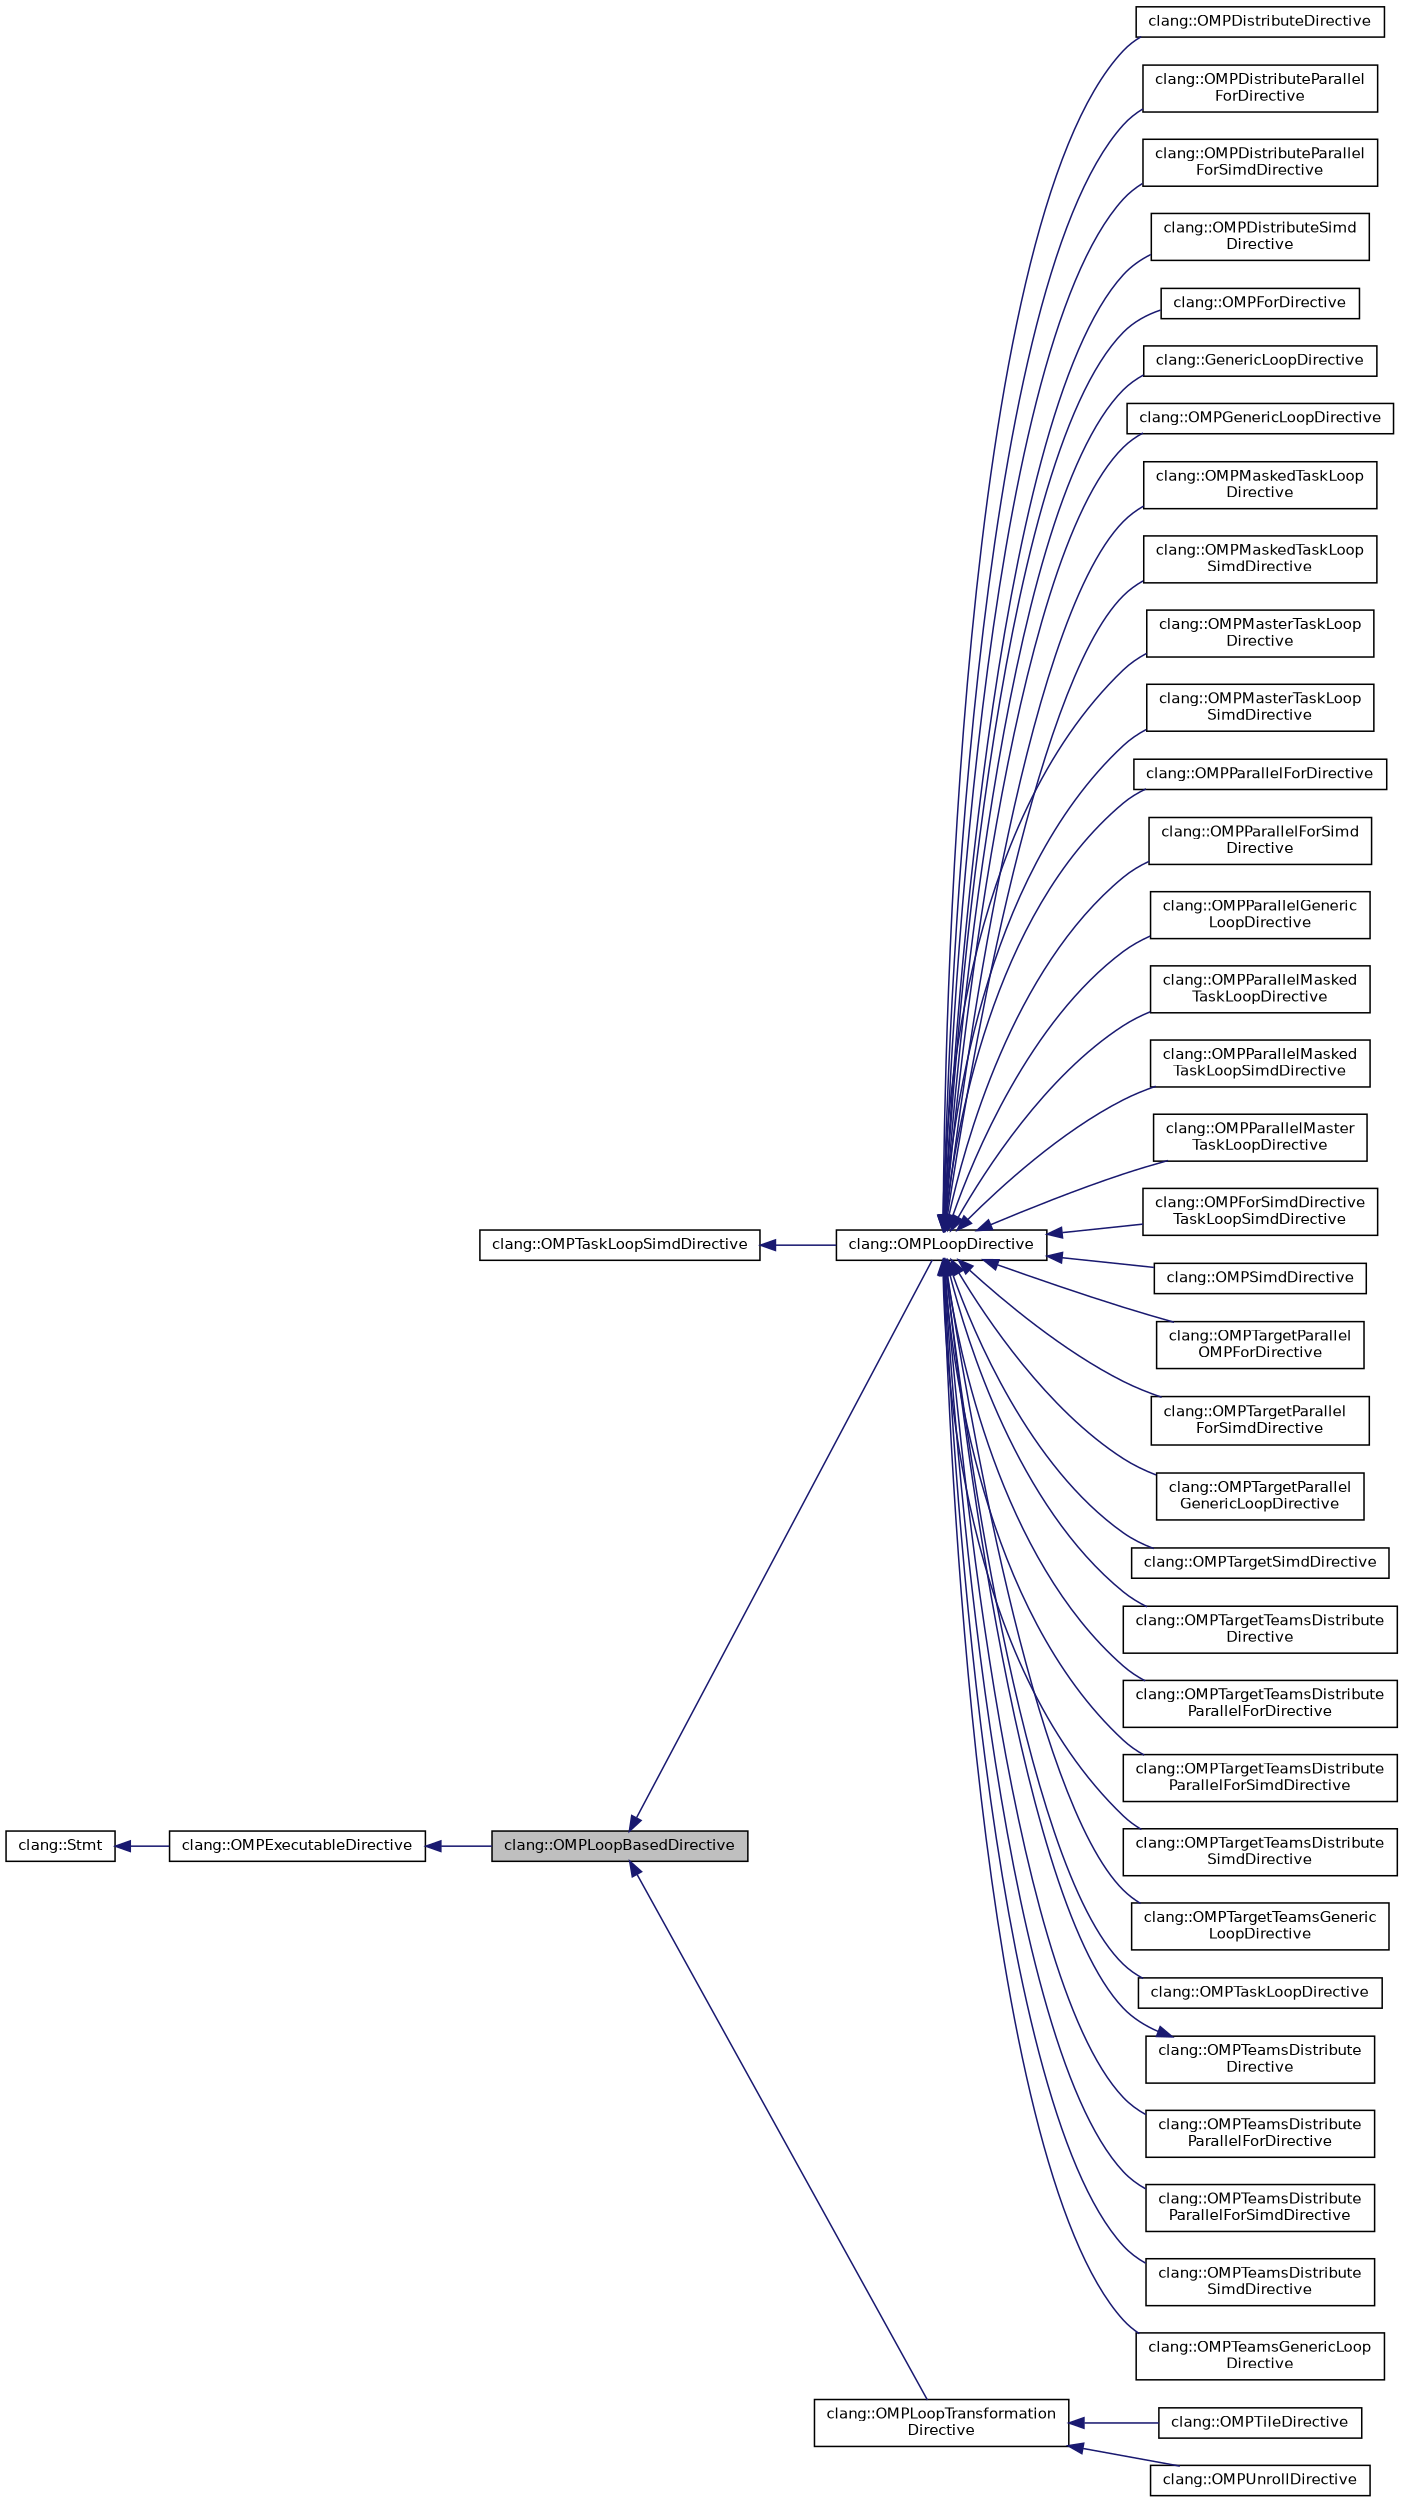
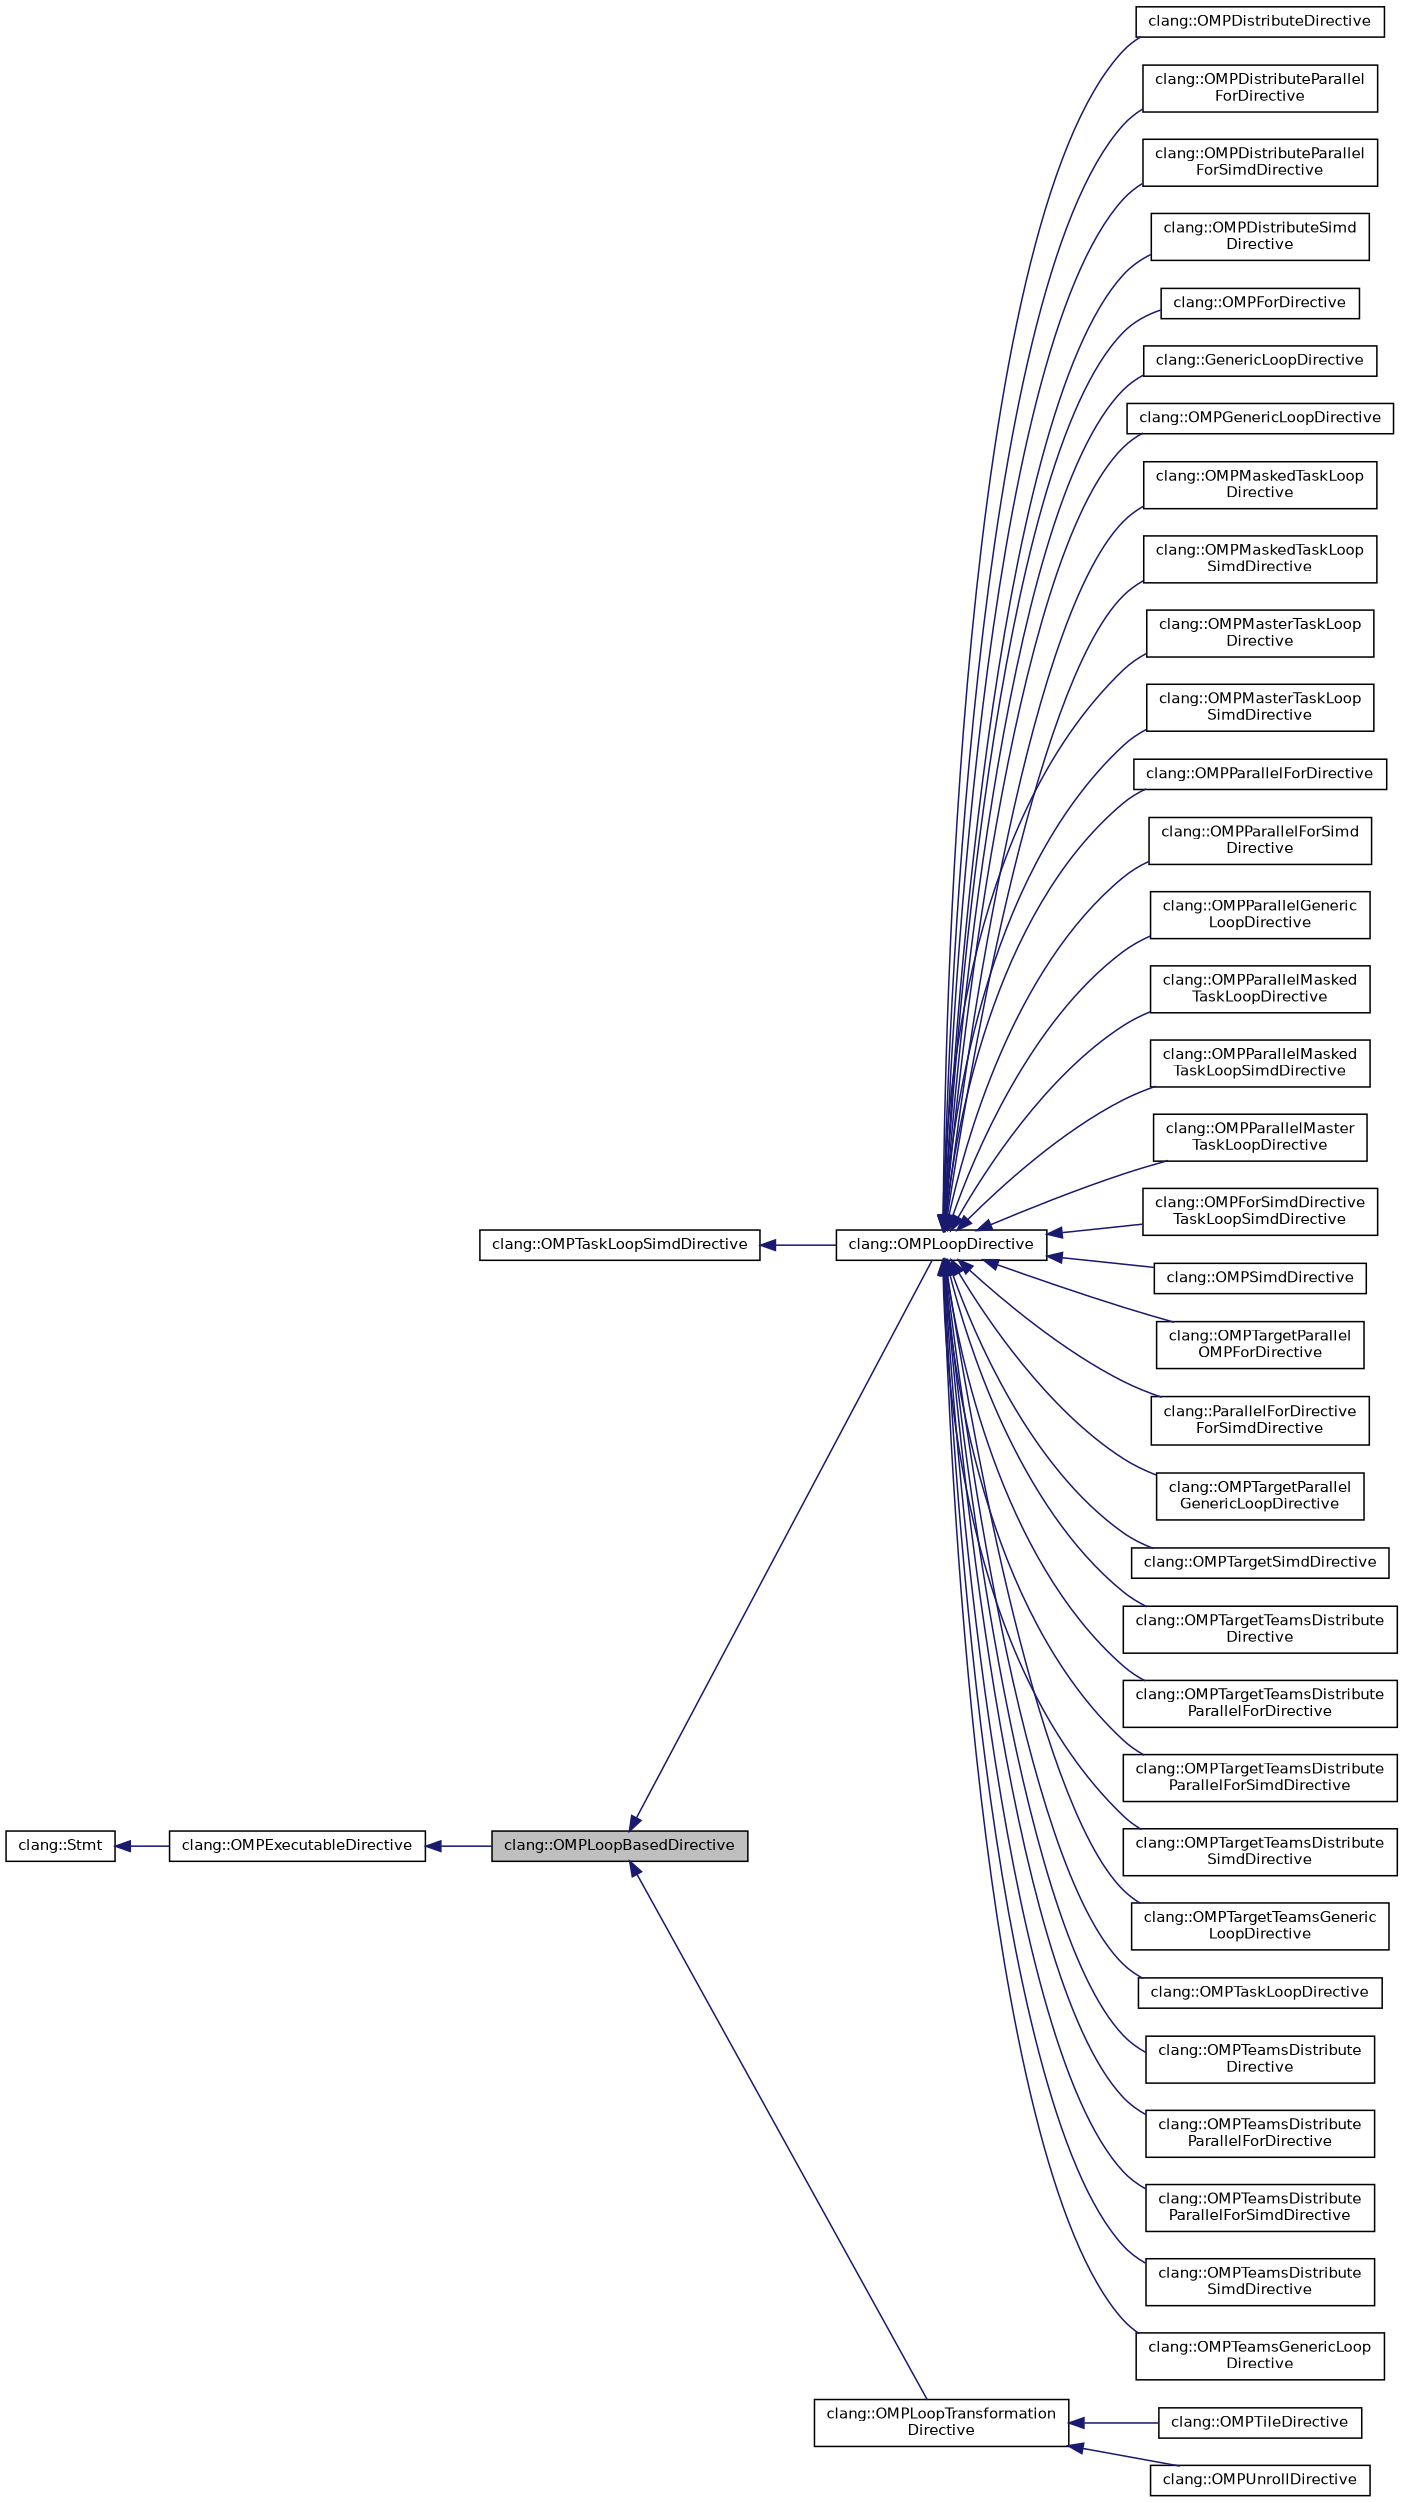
(1260, 1421) -> (1260, 1421)
(1036, 1804) -> (1002, 1679)
